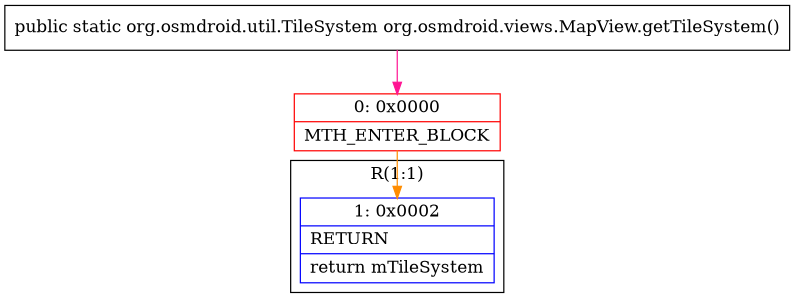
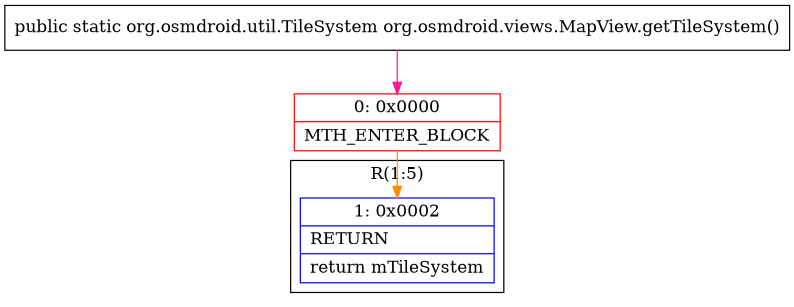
(397, 174) -> (397, 174)
